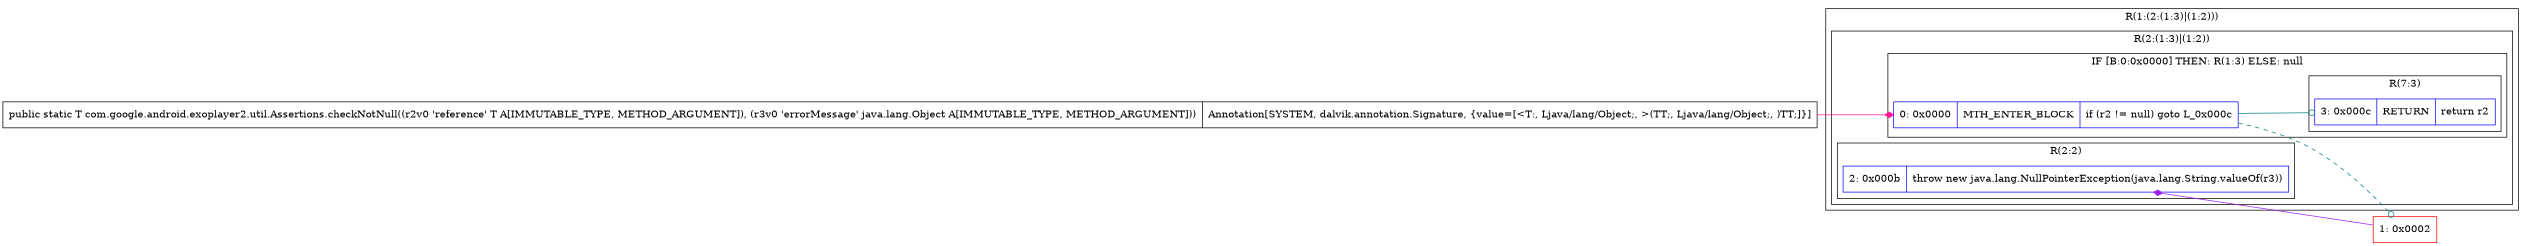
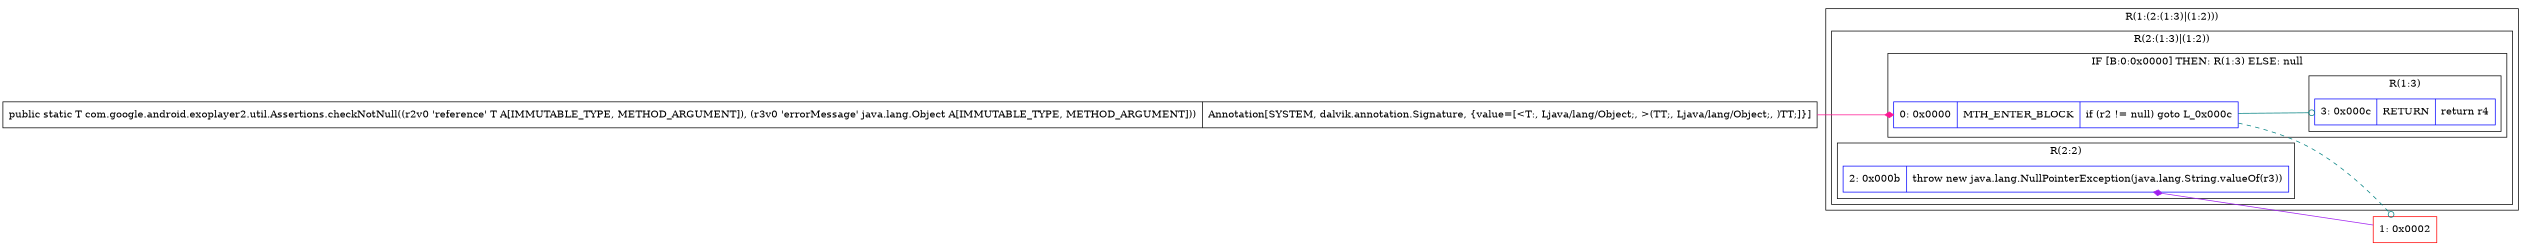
(2405, 84) -> (2405, 84)
(2465, 112) -> (2465, 112)
